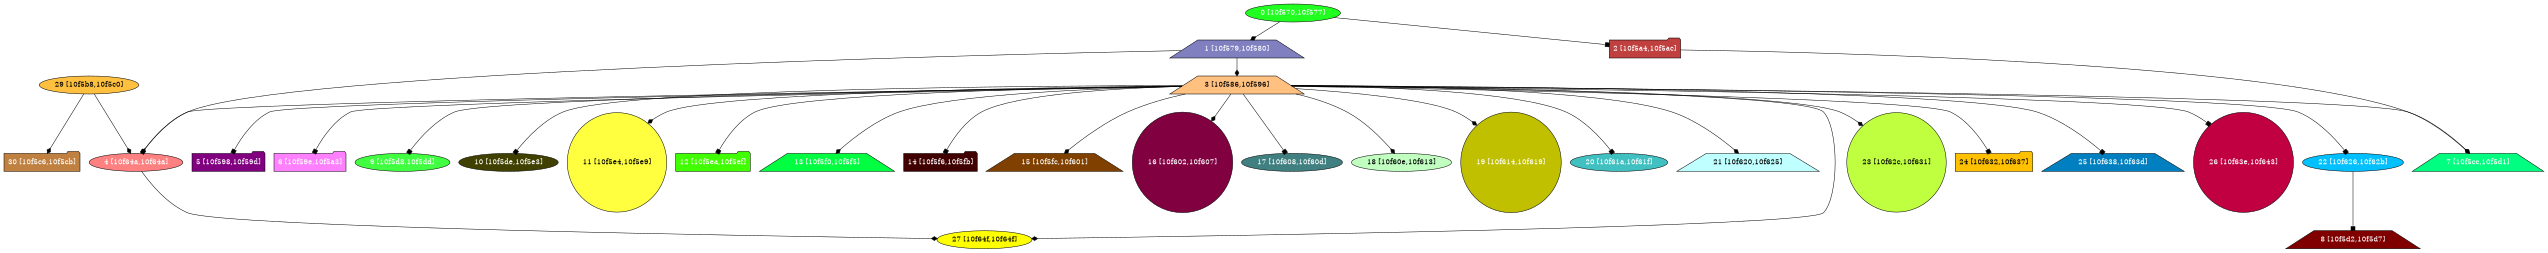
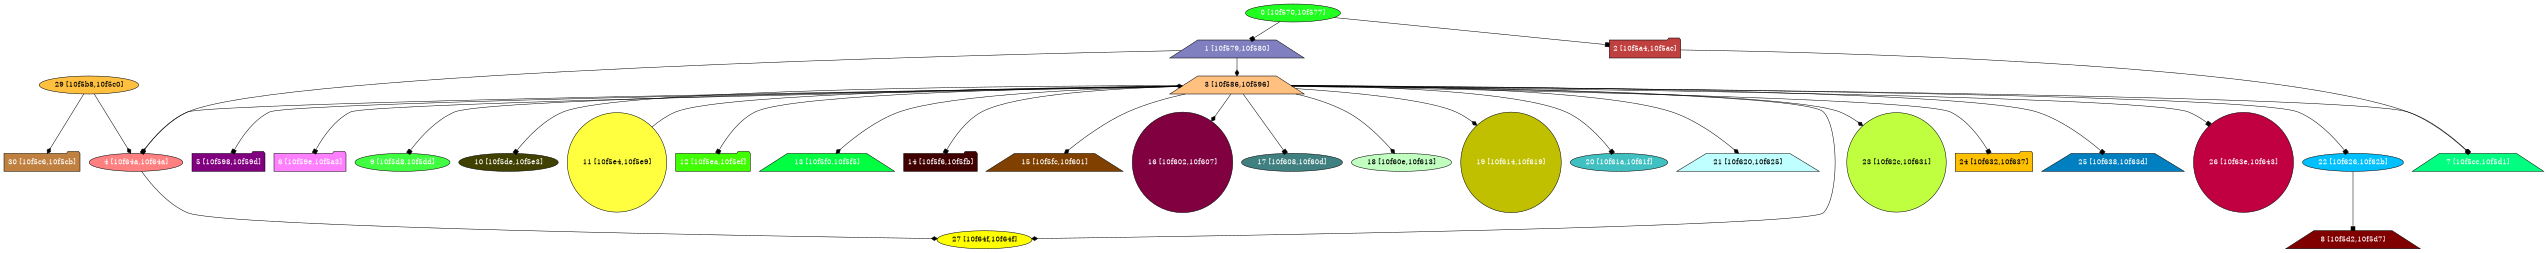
(1267, 29) -> (1267, 29)
(2080, 66) -> (2080, 66)
(916, 91) -> (779, 98)
